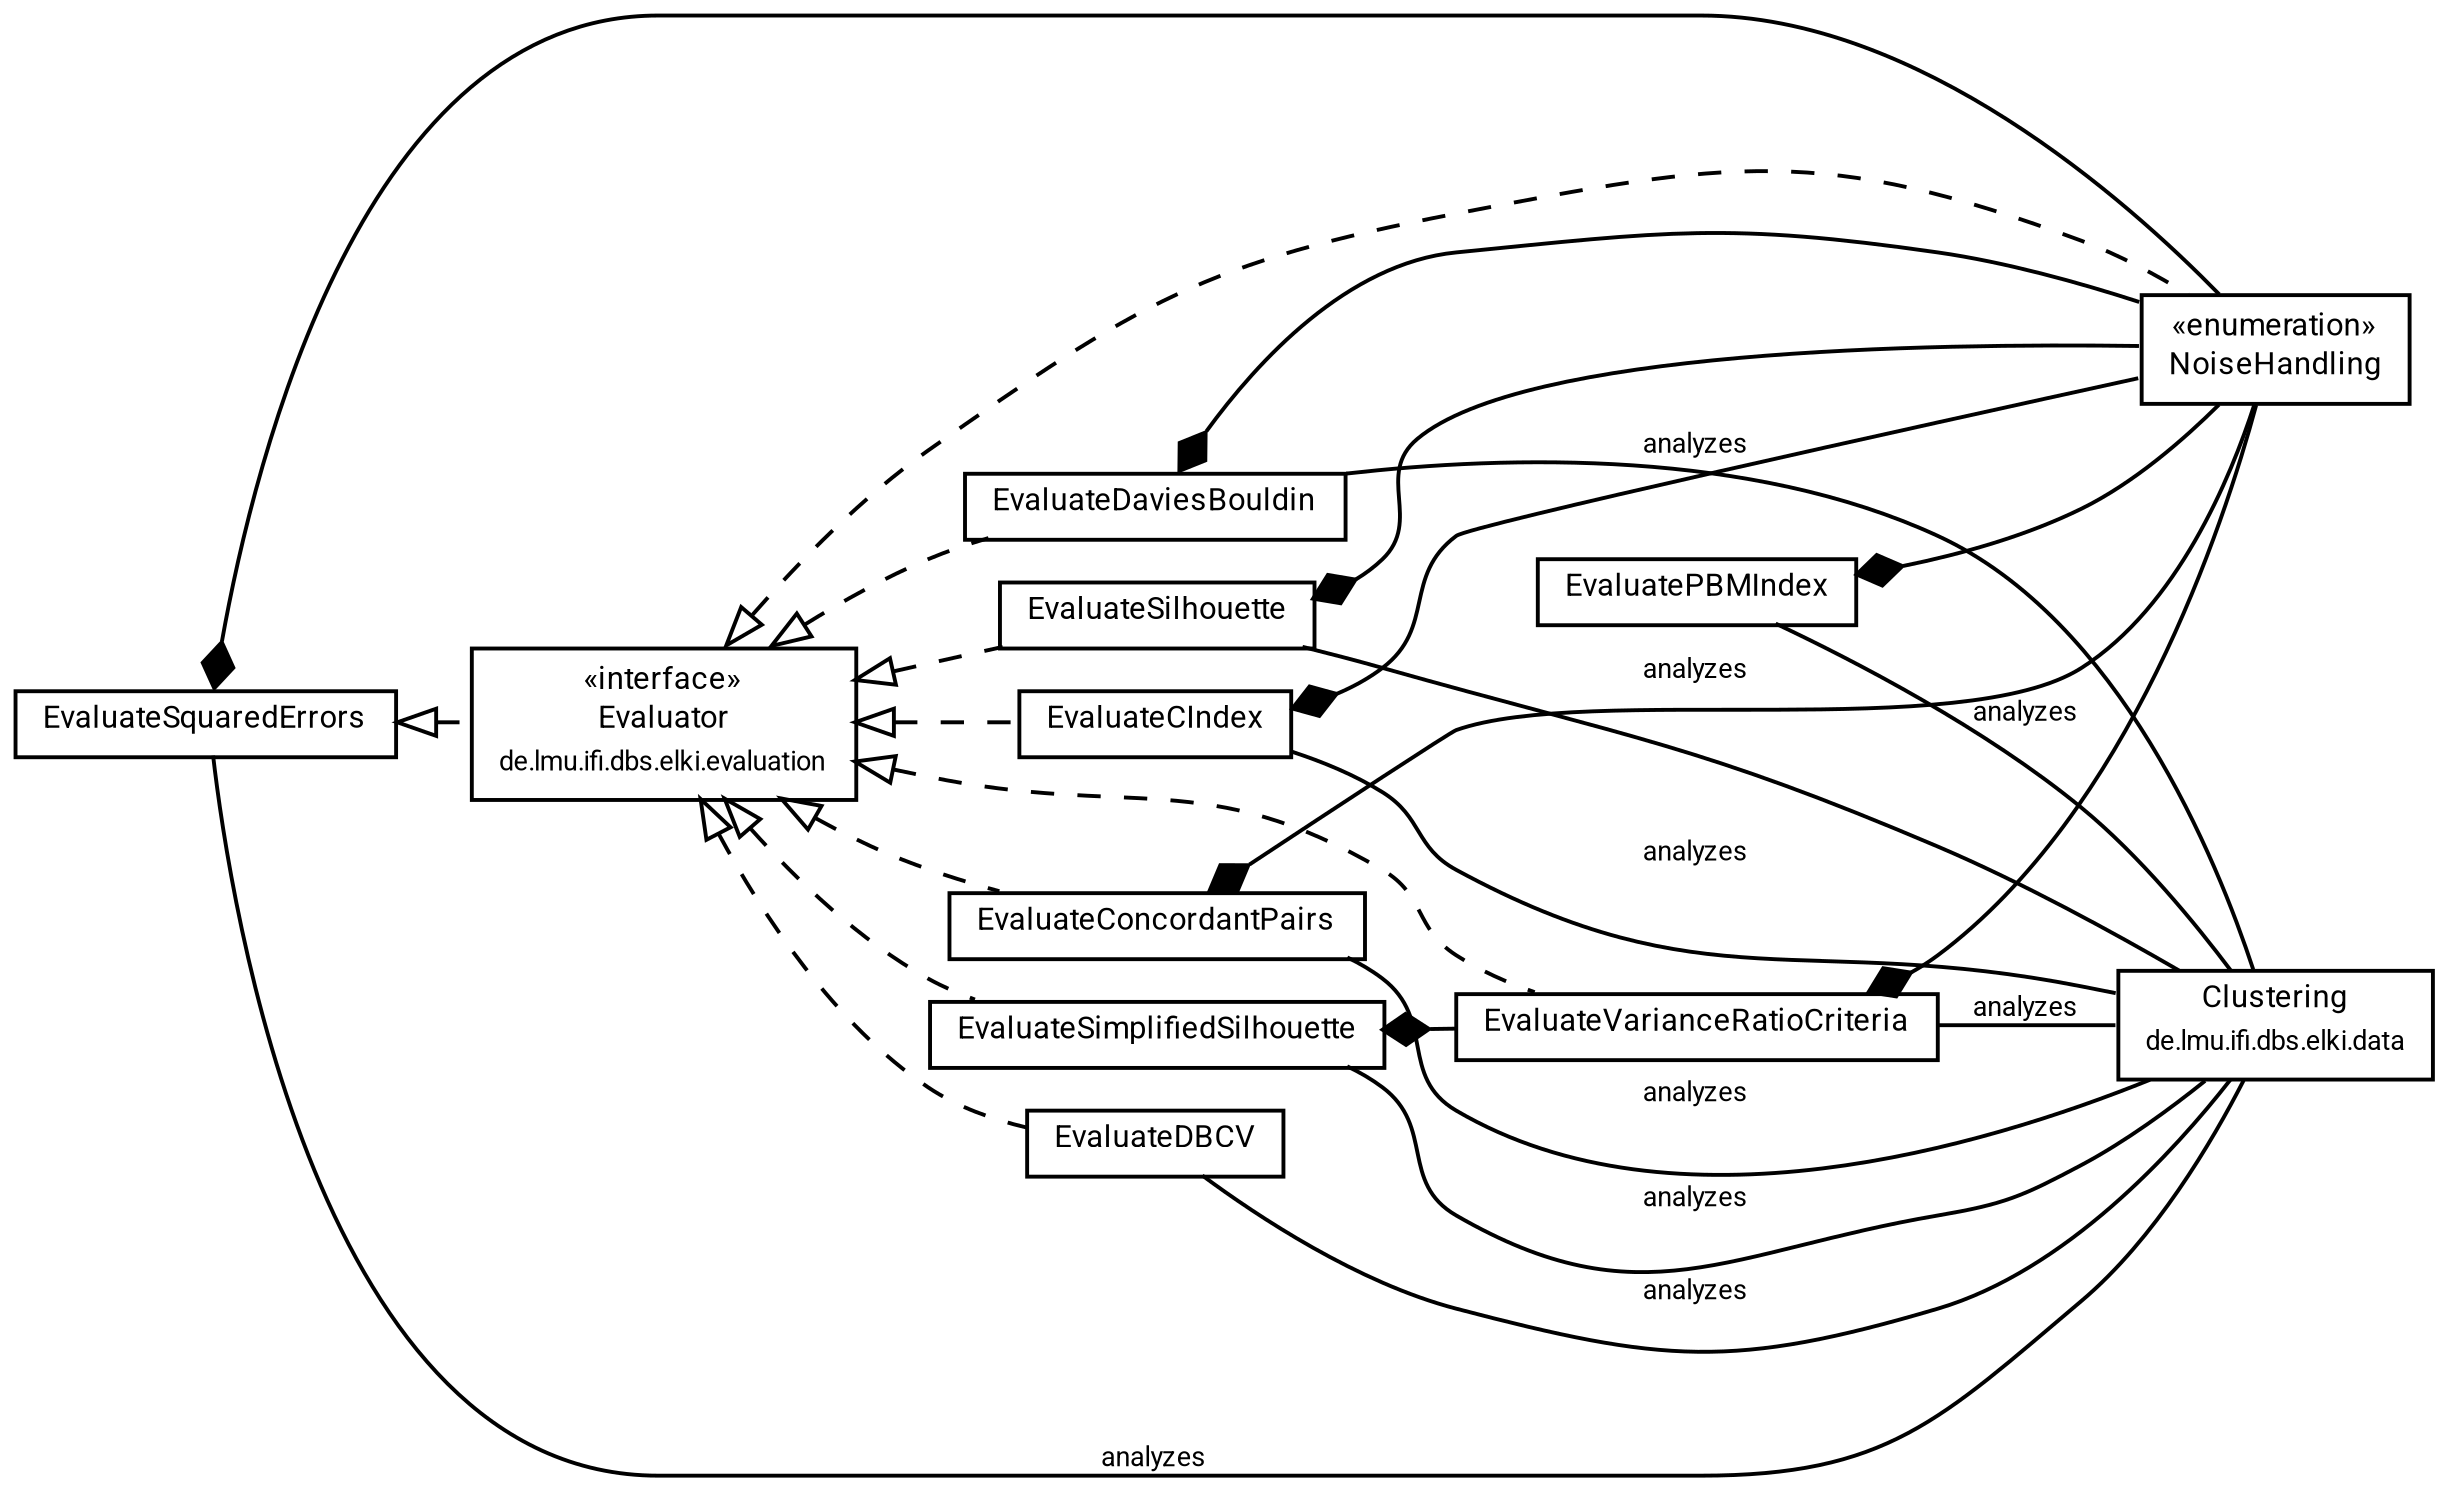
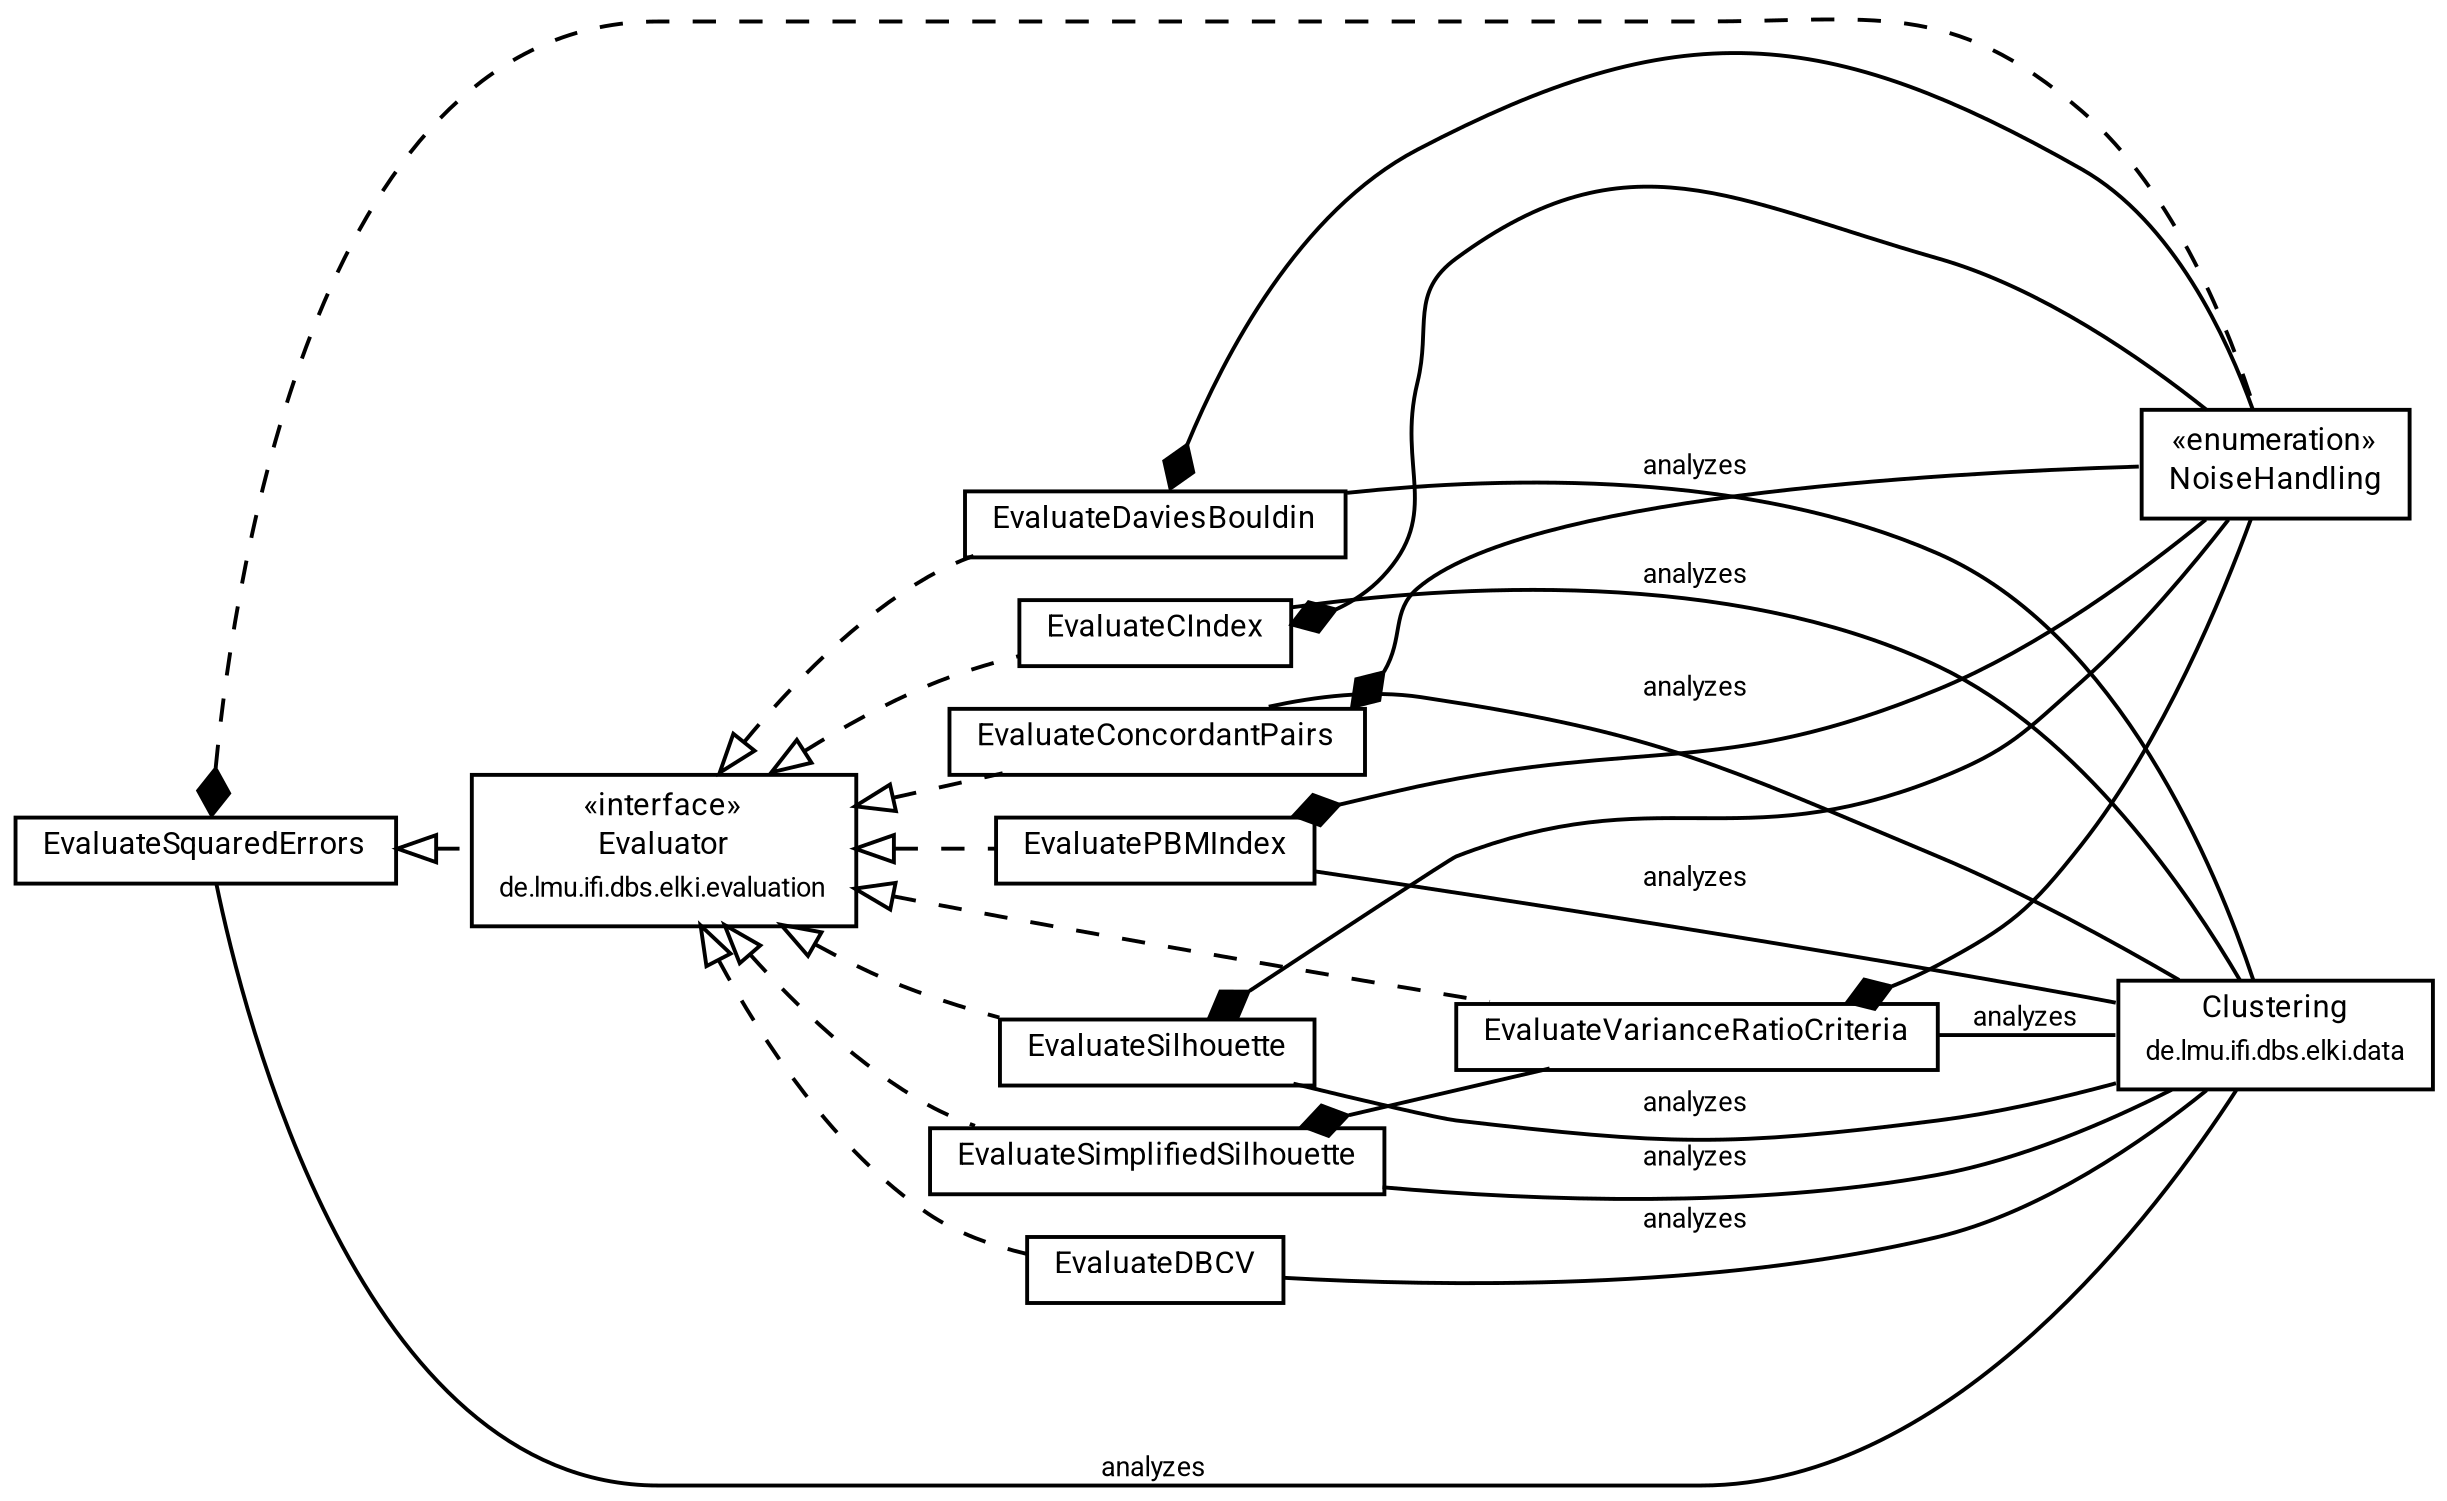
(1070, 16) -> (1085, 22)
(1423, 221) -> (945, 849)
